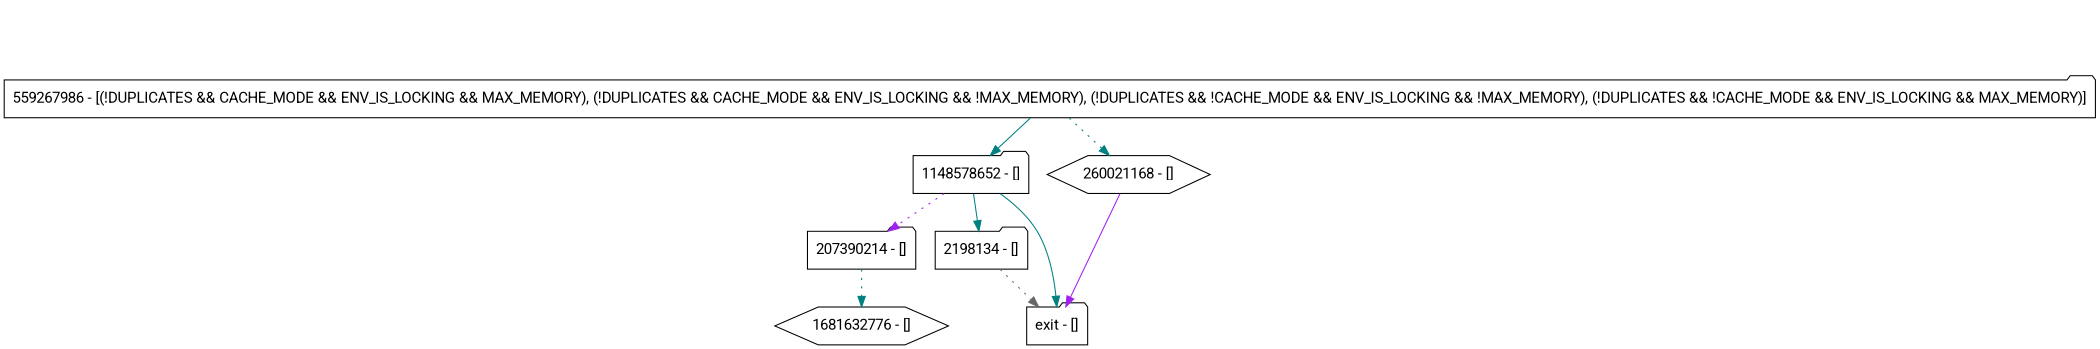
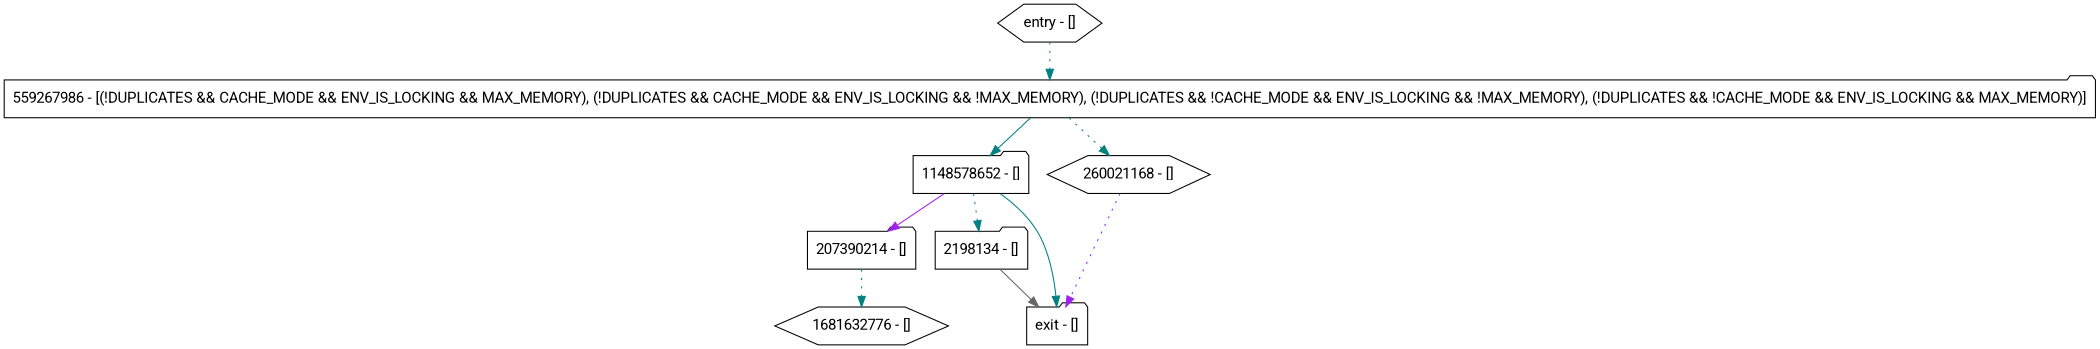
none -> (1050, 23)
(975, 207) -> (975, 207)
(921, 209) -> (921, 209)
(1095, 245) -> (1095, 245)
(1016, 284) -> (1016, 284)
